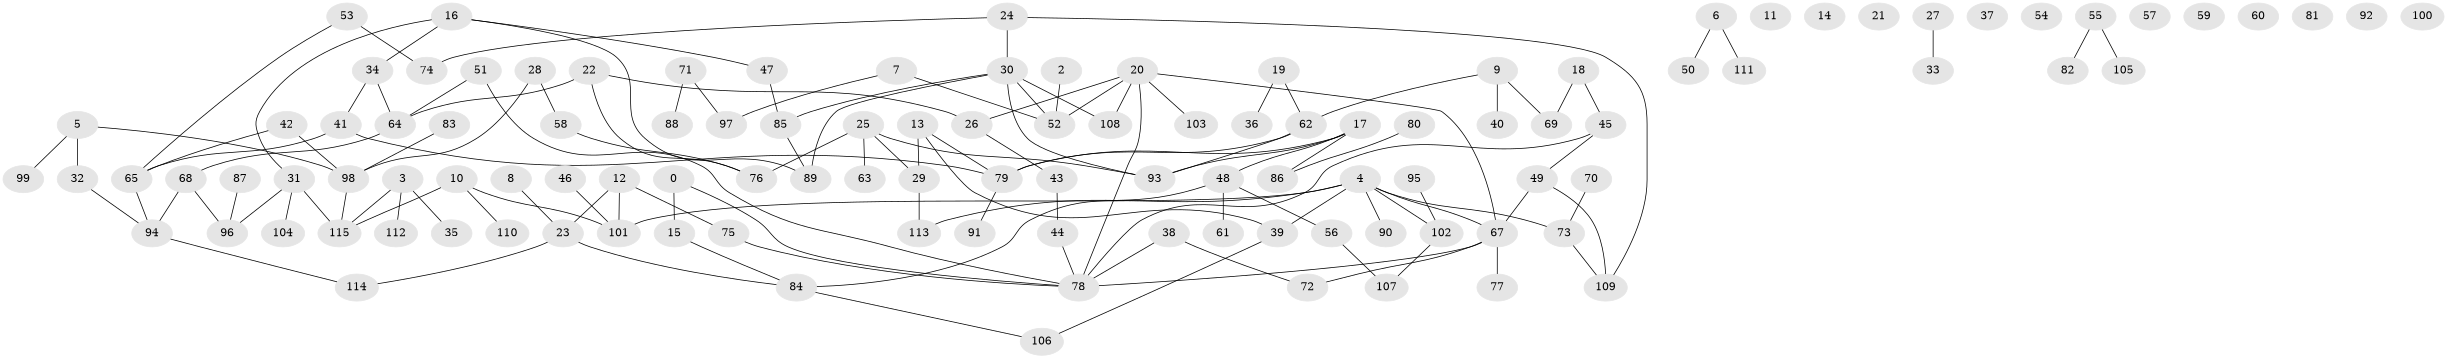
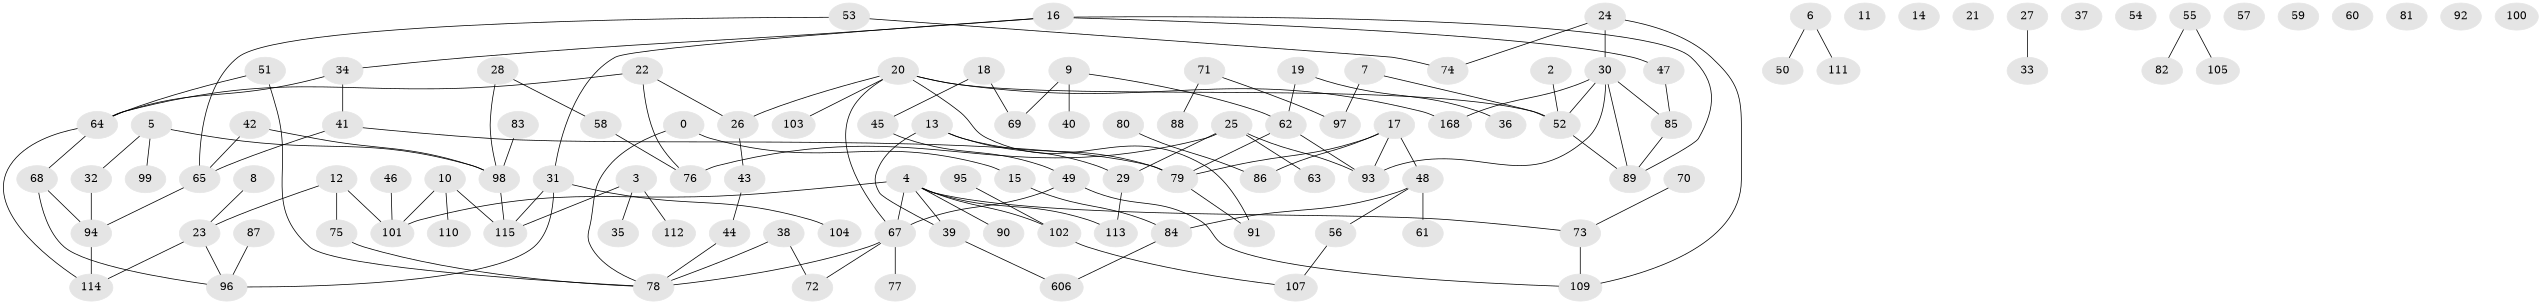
(1110, 125) -> (1450, 125)
none -> (1595, 152)
(1324, 172) -> none
(1121, 181) -> (1104, 149)
none -> (5, 196)
(676, 269) -> (213, 260)
(1042, 342) -> (1062, 288)
